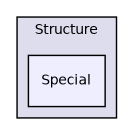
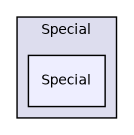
(67, 31) -> (67, 31)
